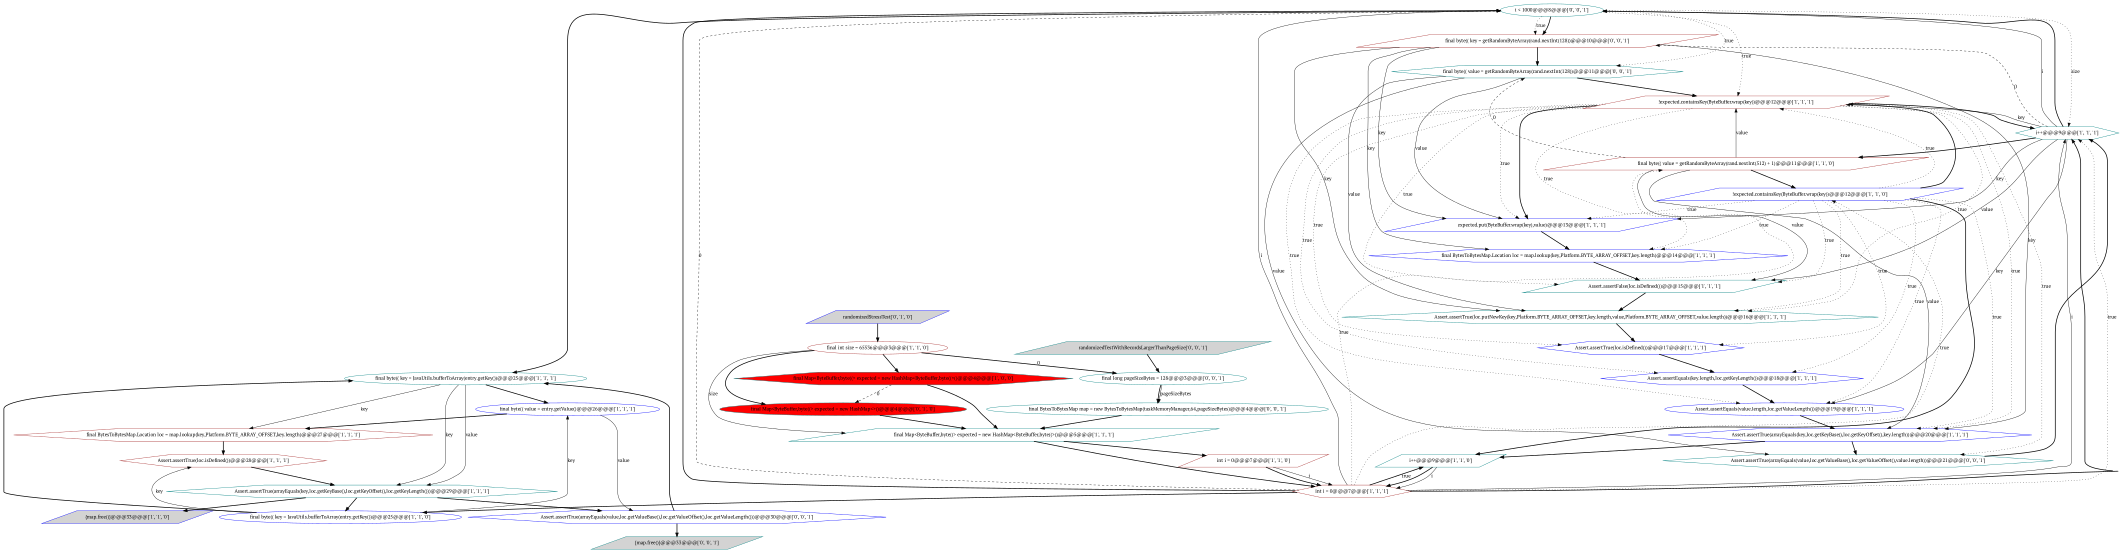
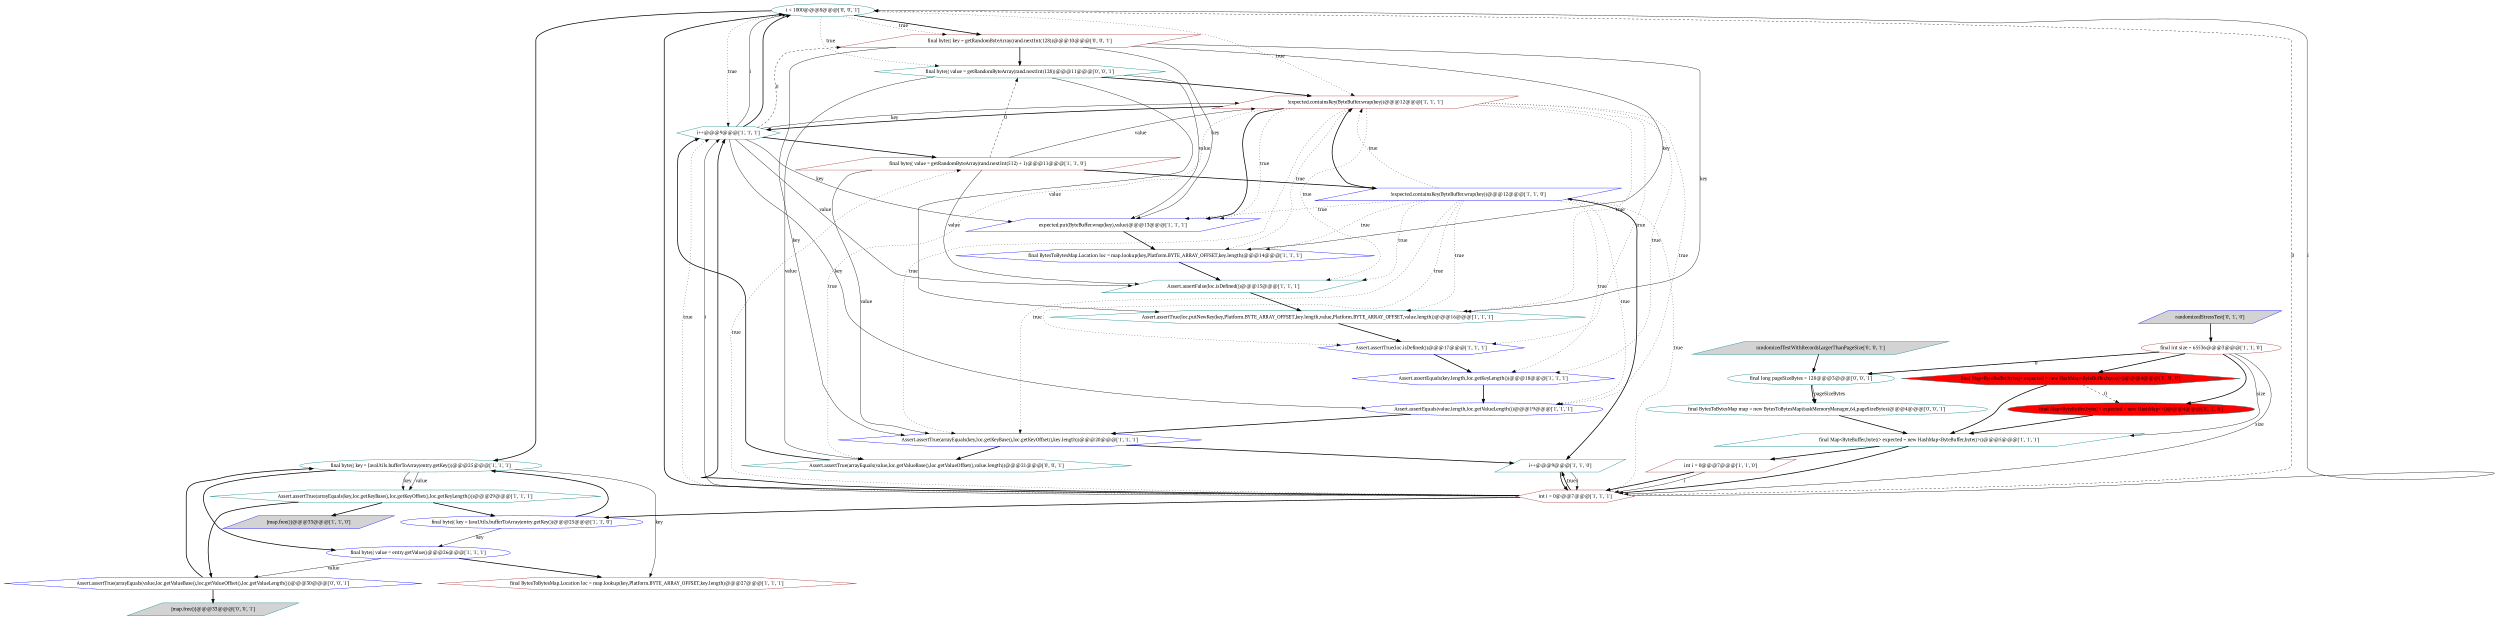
(2076, 72) -> (732, 72)
(223, 461) -> none
none -> (1989, 471)
